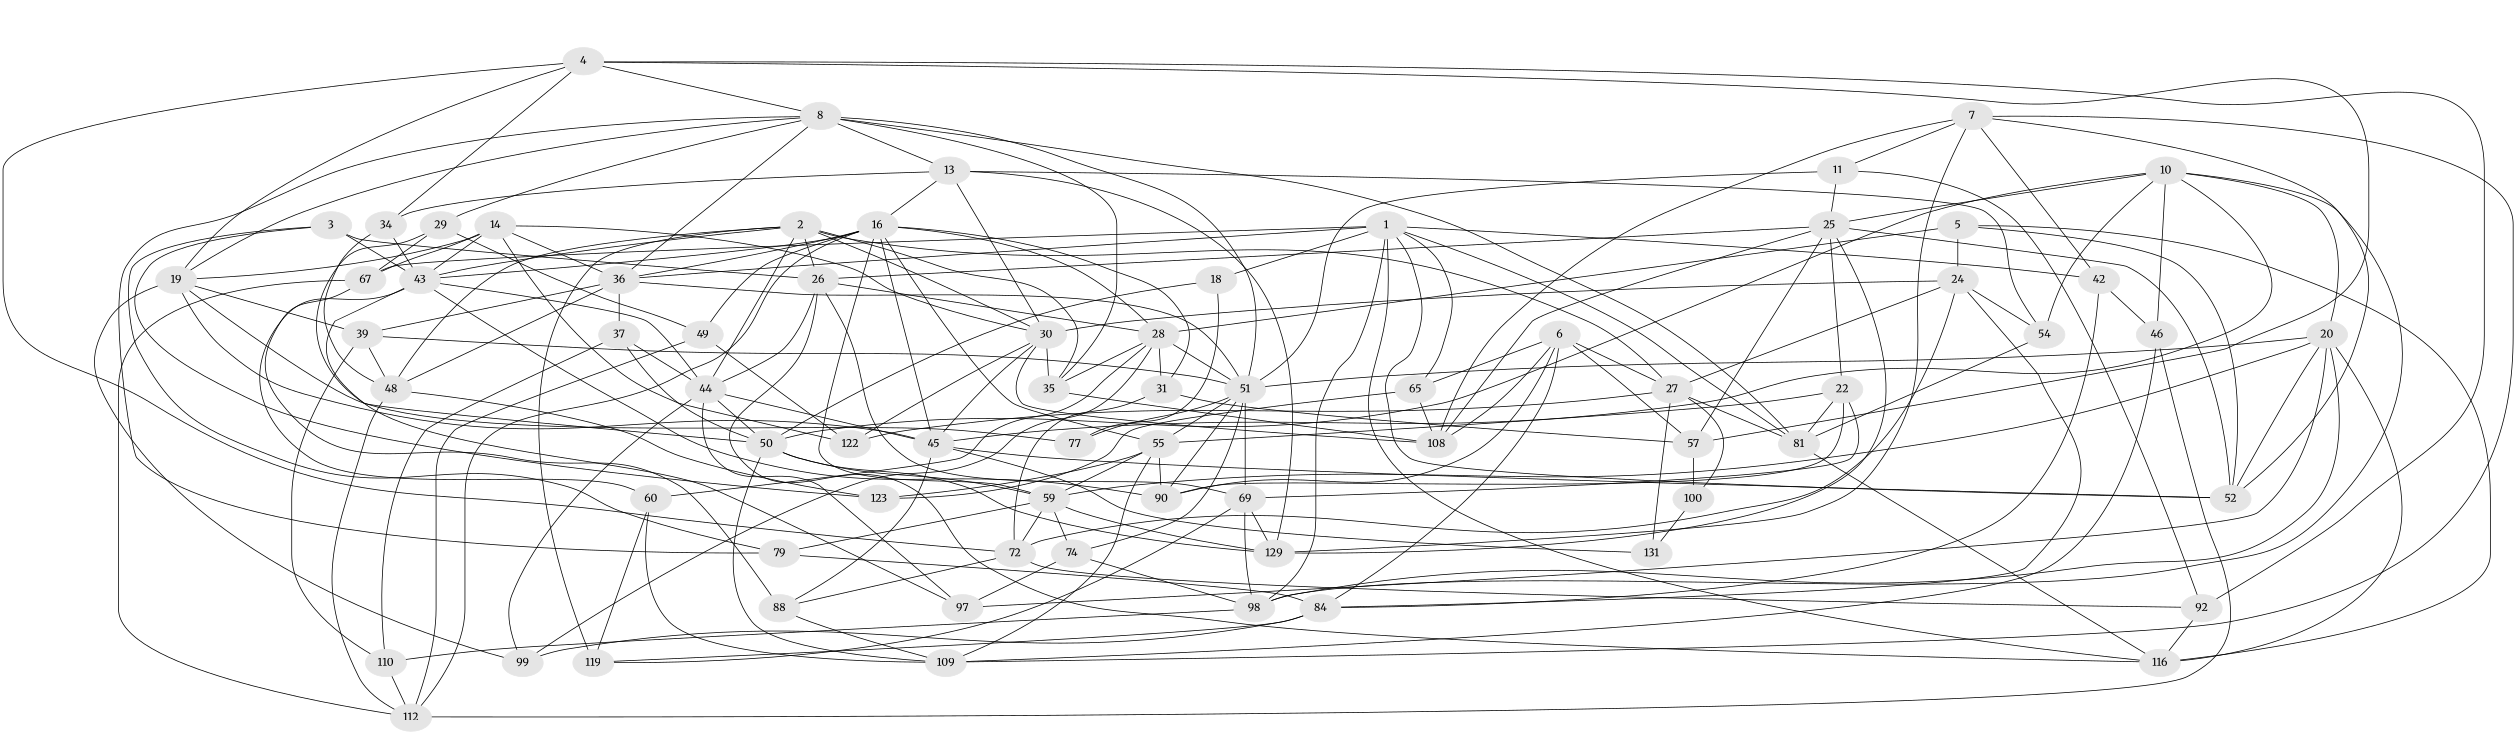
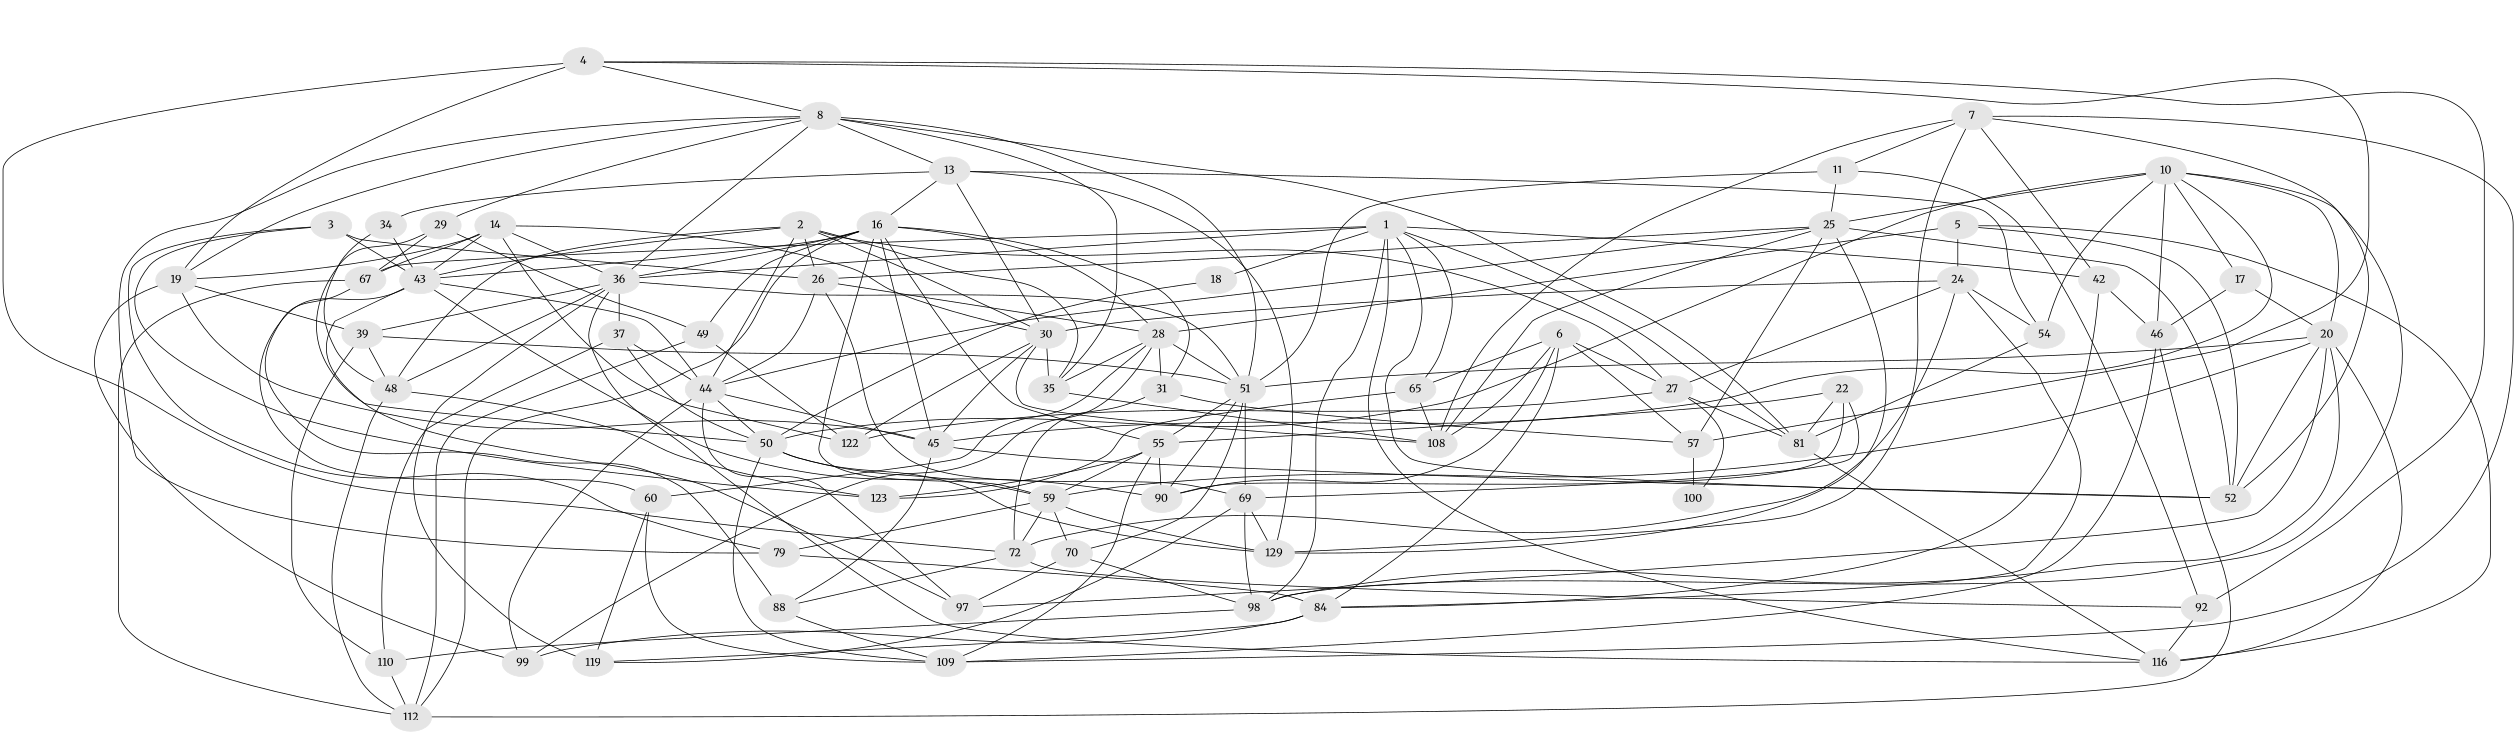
(480, 147) -> none
none -> (2240, 280)
(1836, 307) -> (1292, 288)
(555, 330) -> (416, 465)
(1075, 444) -> none
(1072, 554) -> (1072, 554)
(1652, 554) -> none
(1314, 631) -> (1198, 647)
